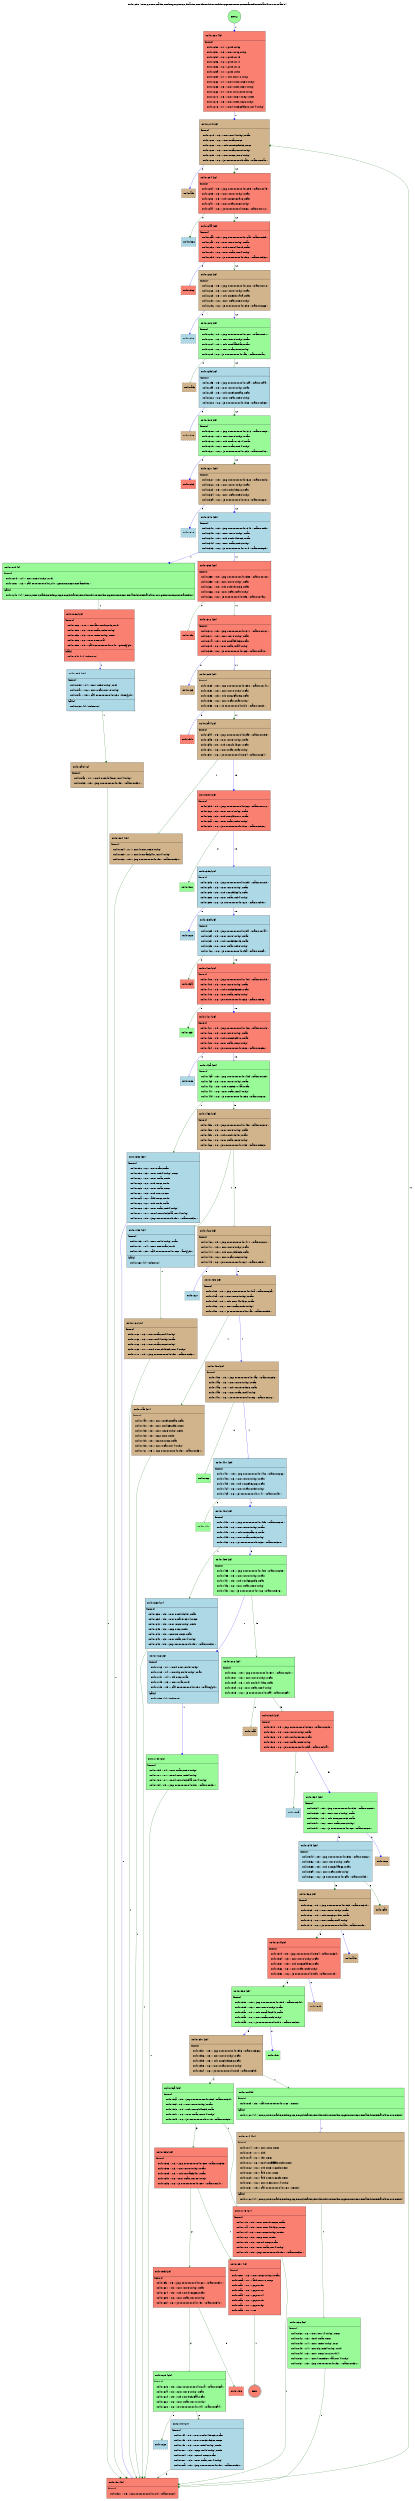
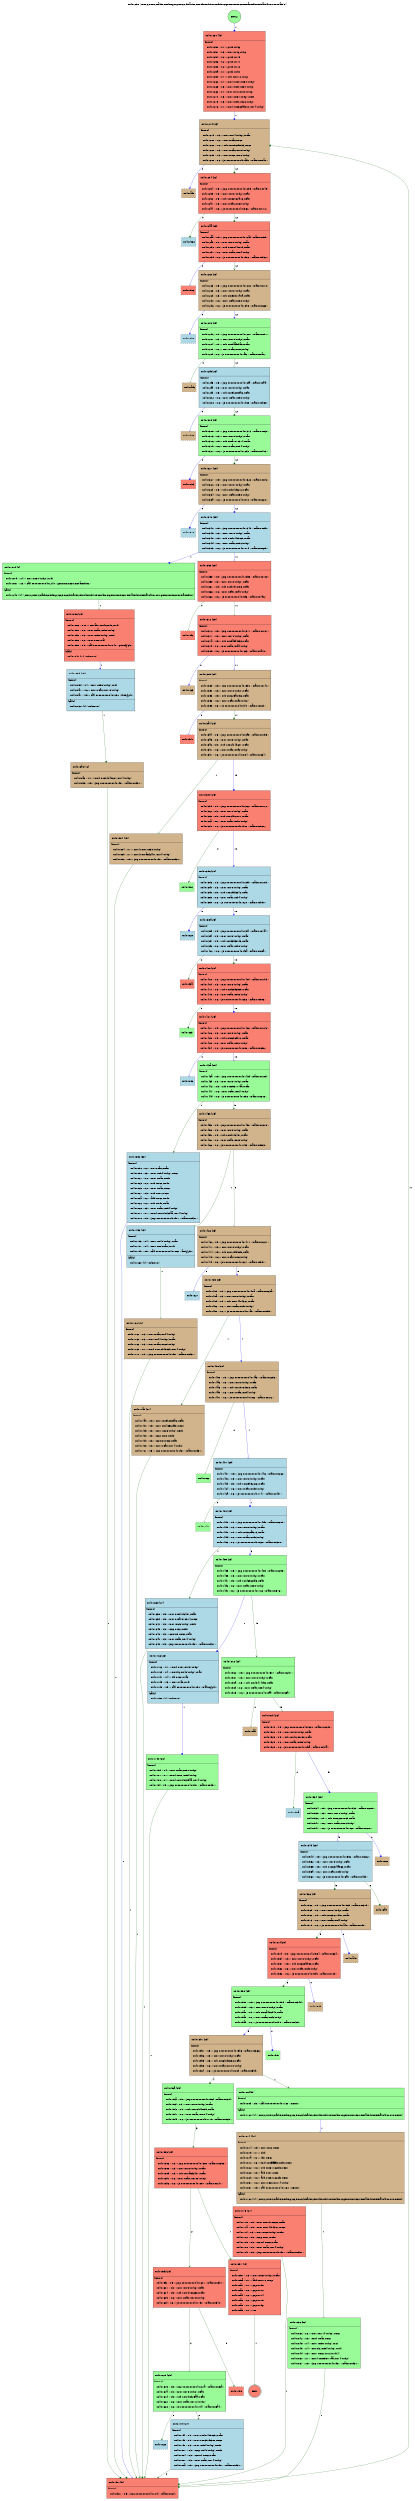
(233, 2164) -> none
